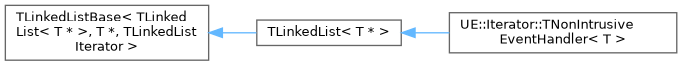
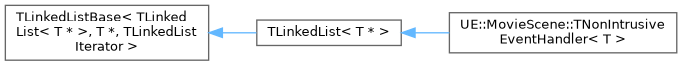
(563, 33) -> (563, 33)
